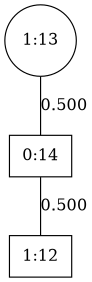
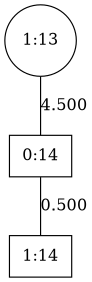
(64, 106) -> (64, 106)
(41, 256) -> (41, 256)
